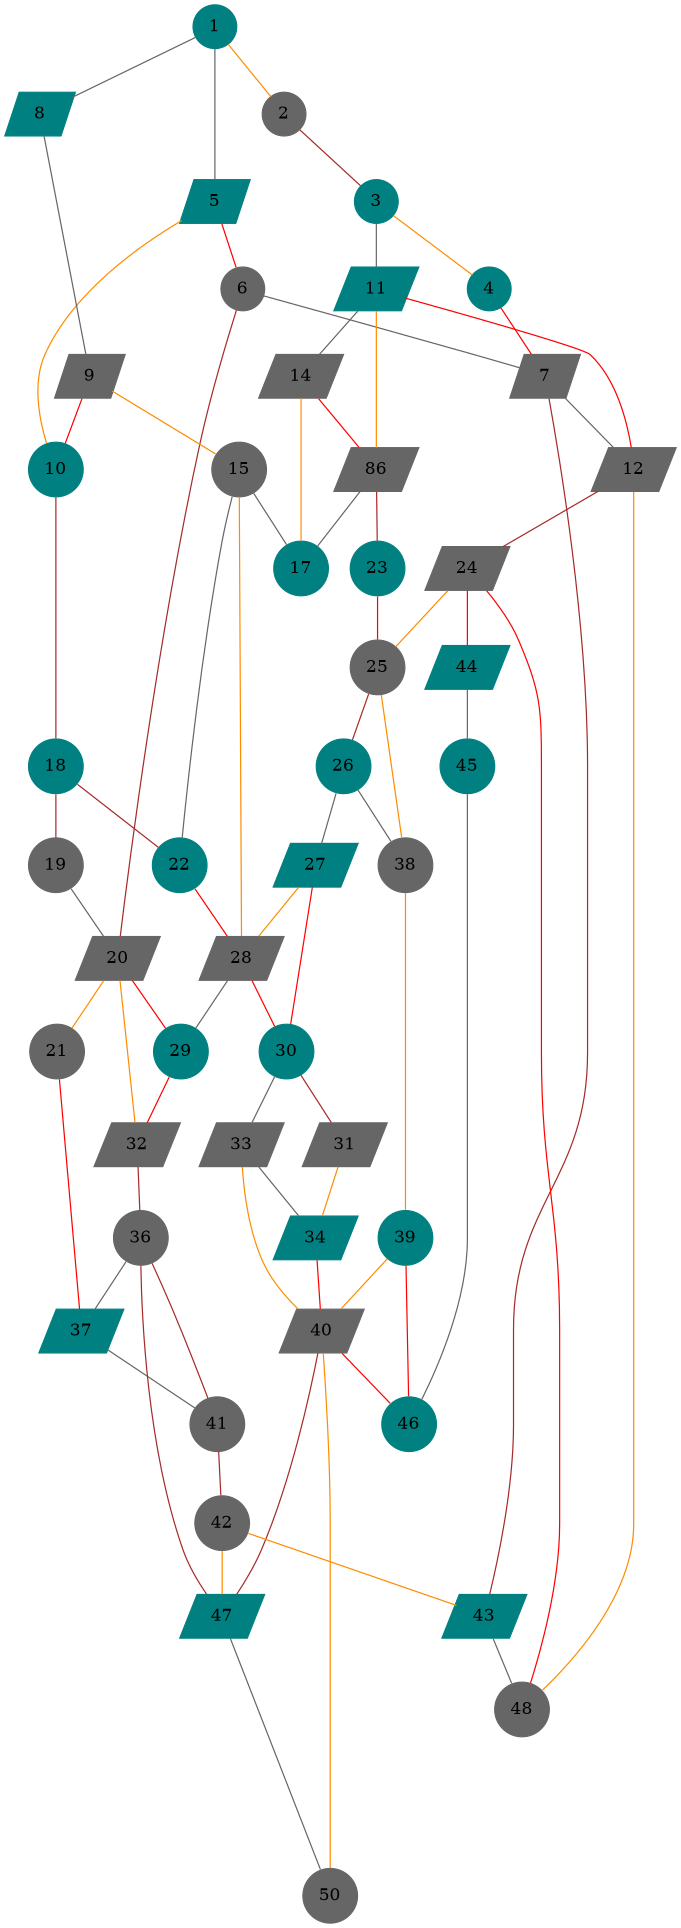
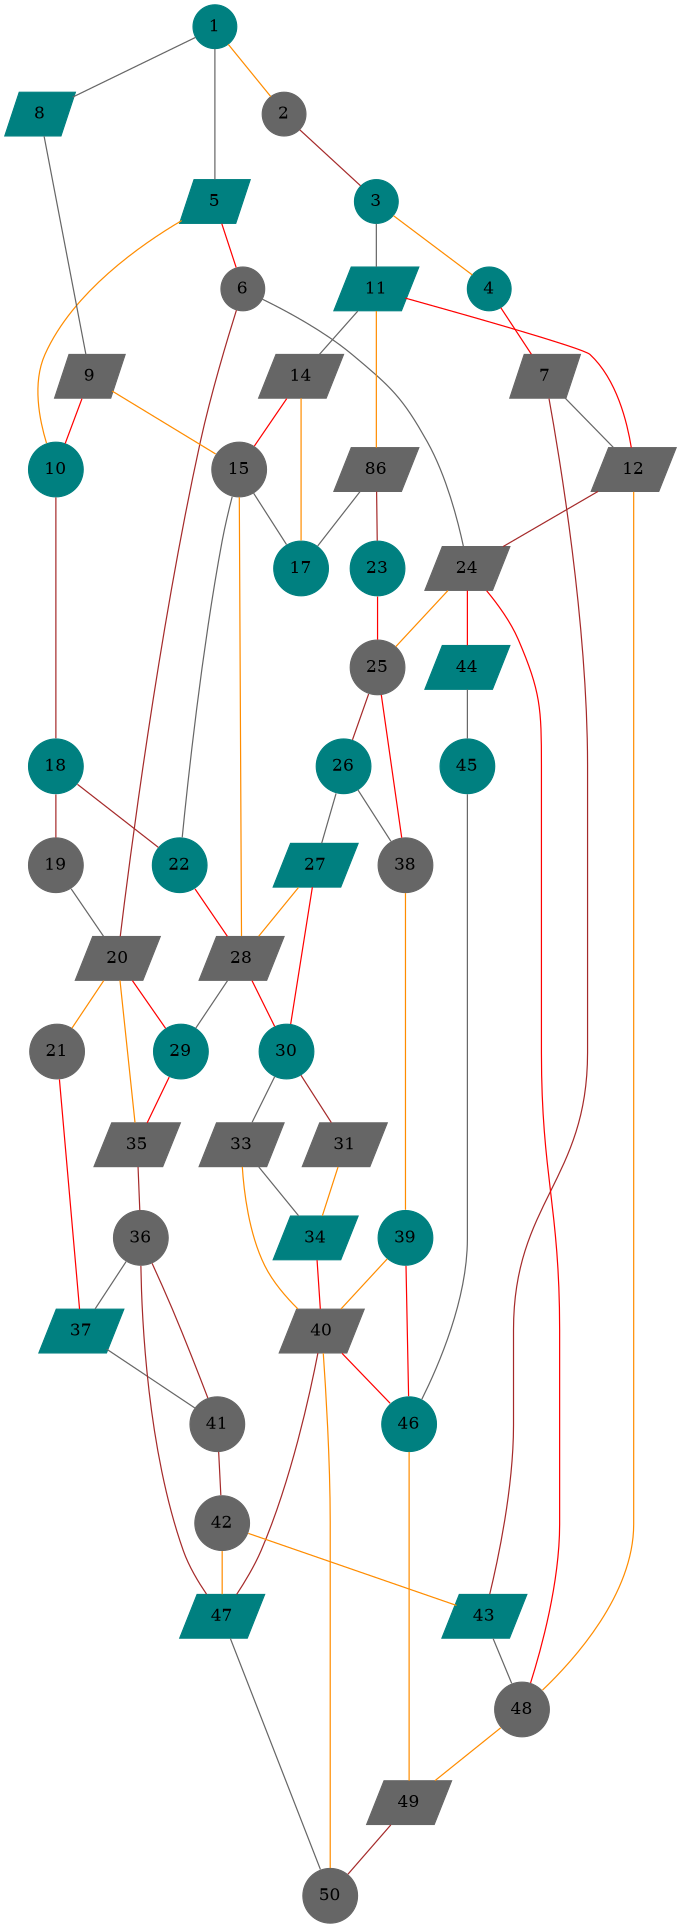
(392, 332) -> (397, 396)
(339, 423) -> (271, 422)
(392, 766) -> (392, 766)
(137, 1145) -> (137, 1145)
none -> (409, 1803)
